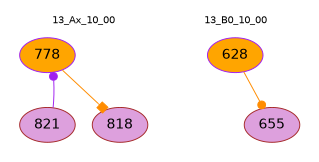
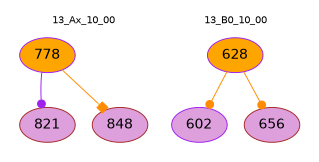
(54, 94) -> (41, 86)
(120, 125) -> (120, 125)
none -> (199, 125)
(272, 125) -> (272, 125)
